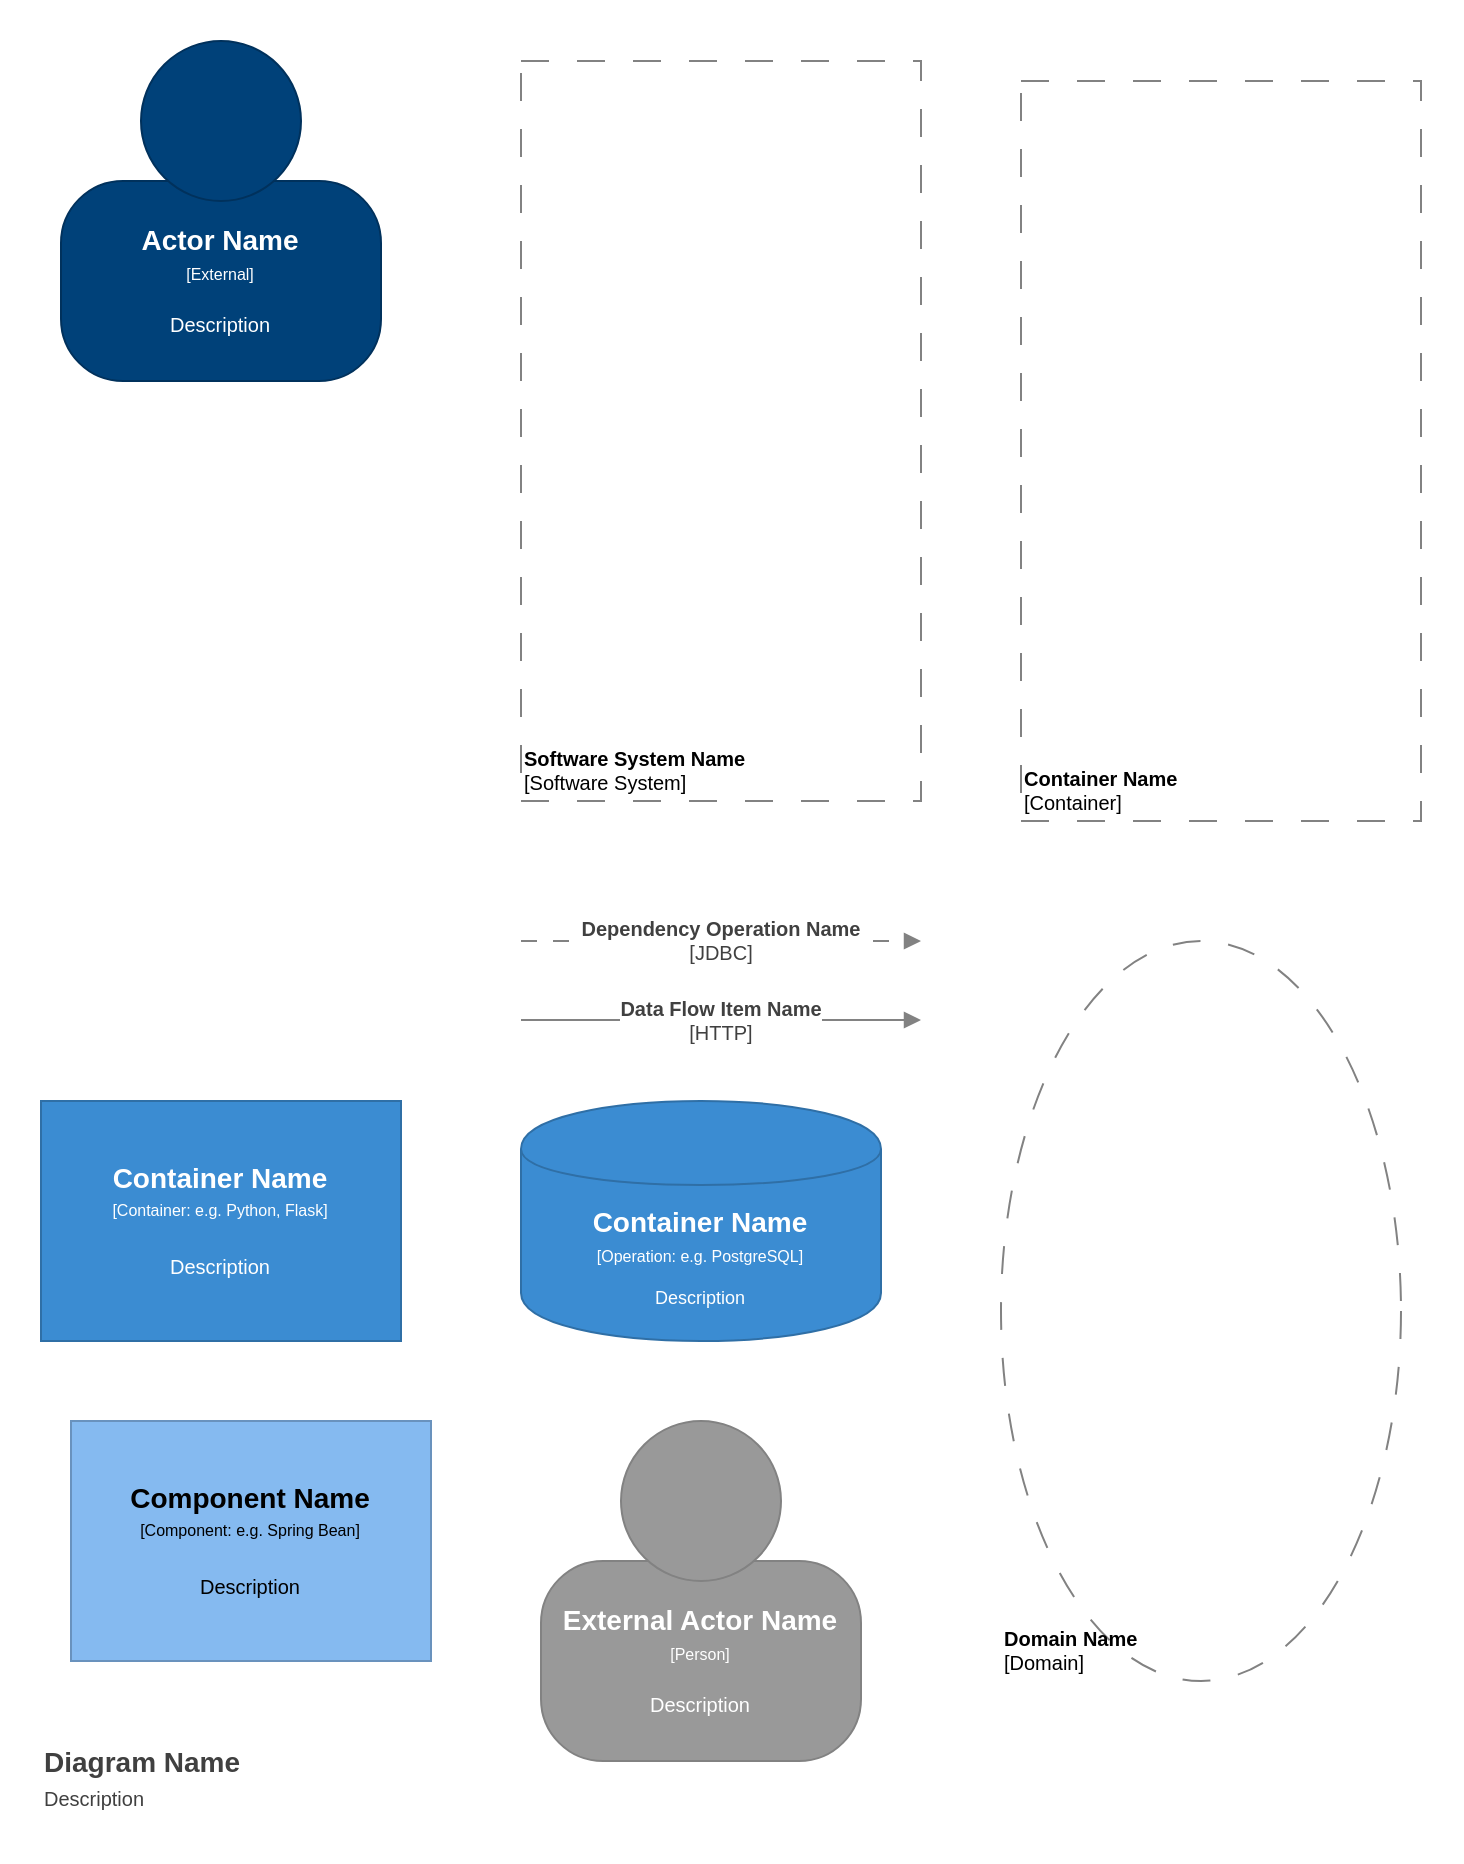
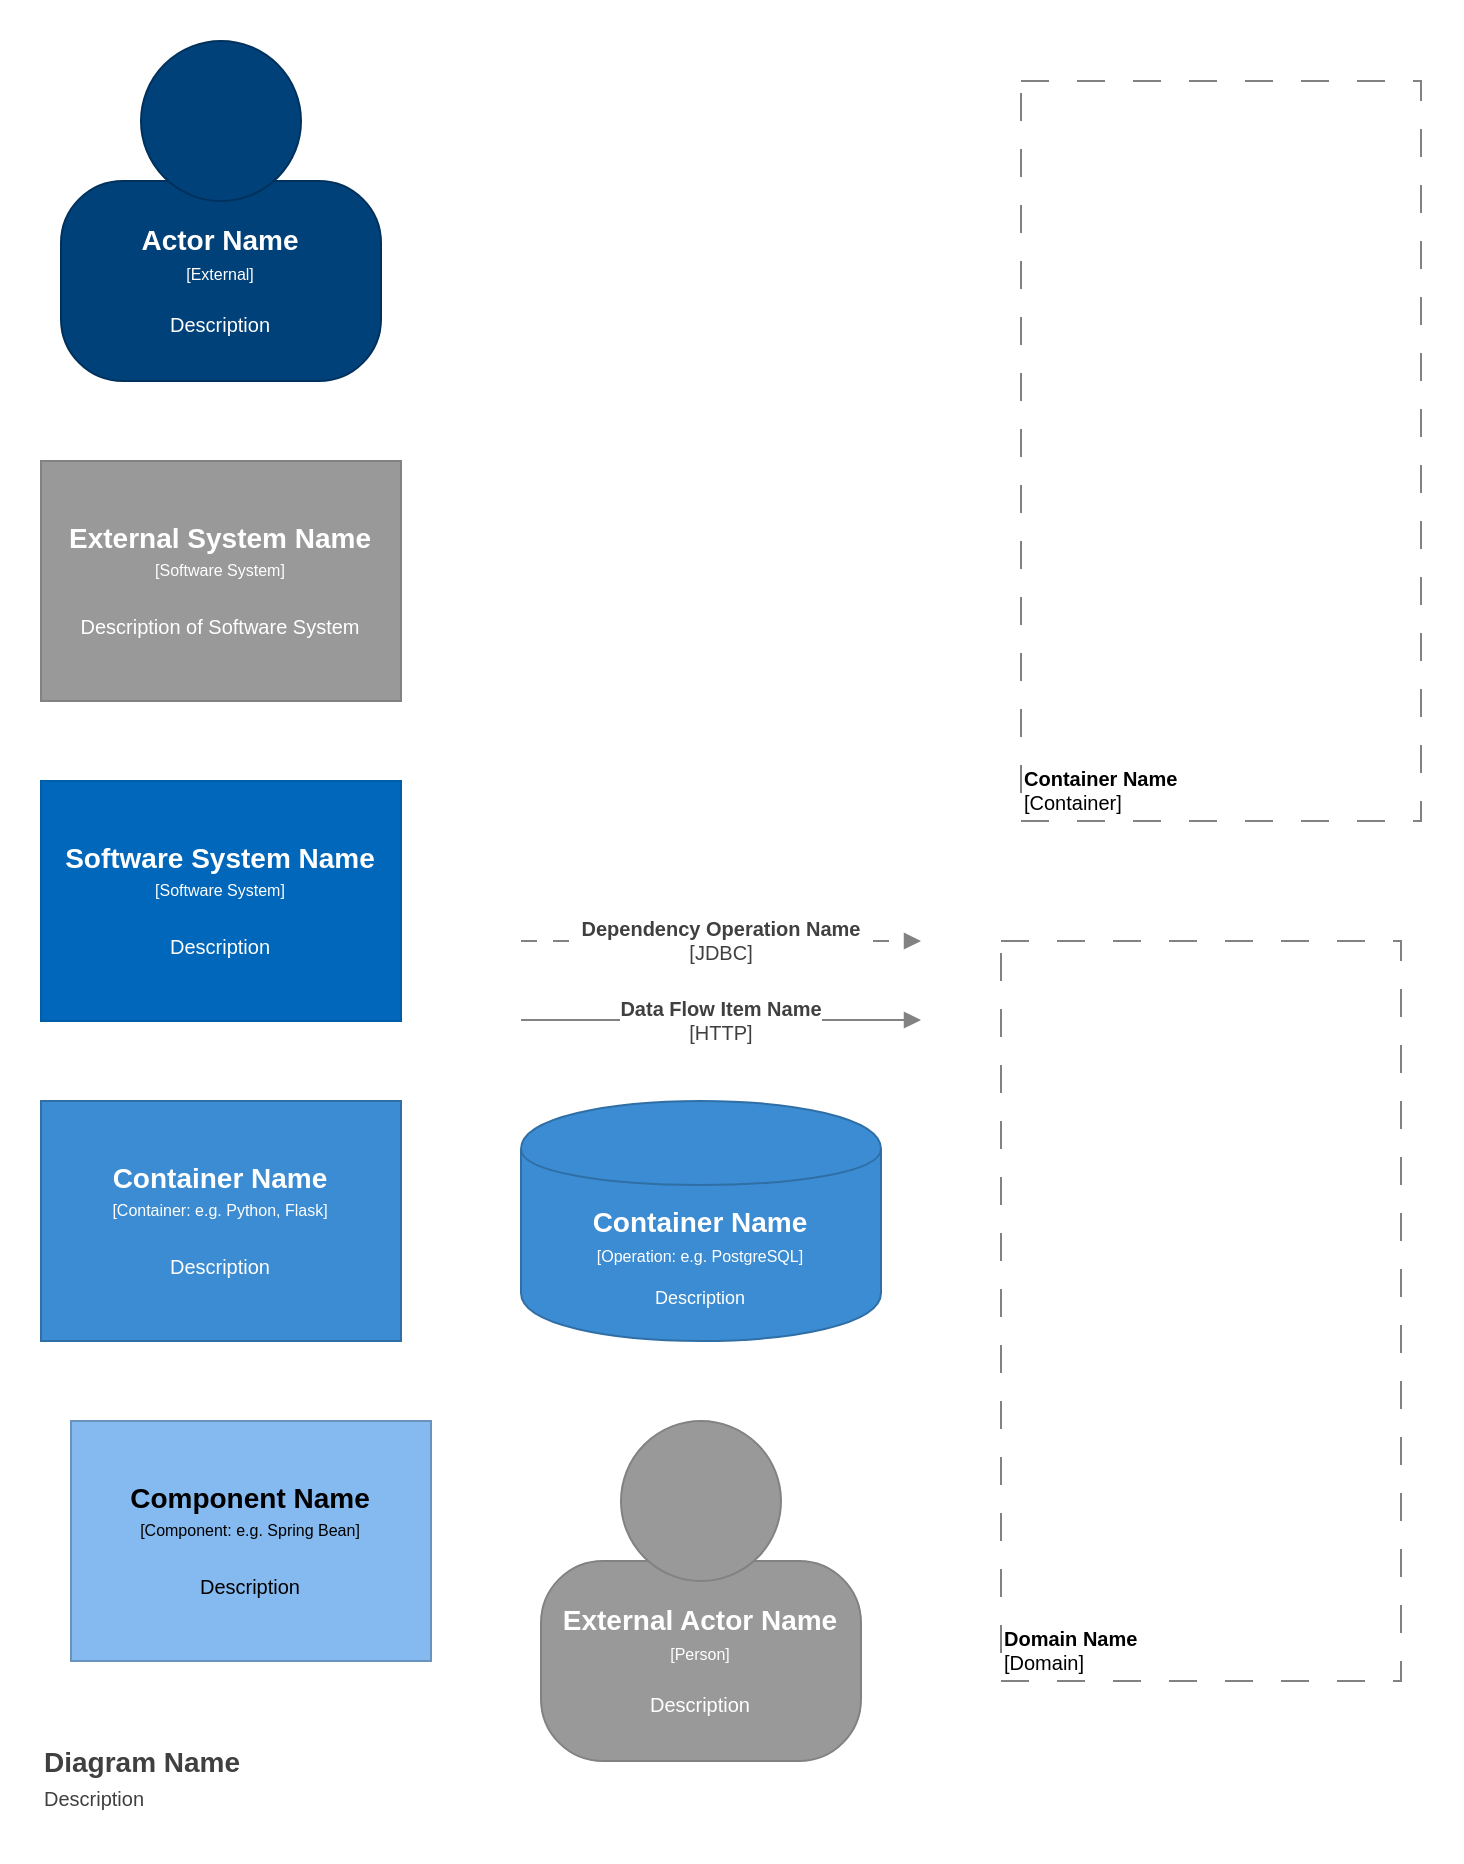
(721, 431) -> none
none -> (221, 581)
none -> (221, 901)
(1201, 1311) -> (1201, 1311)
